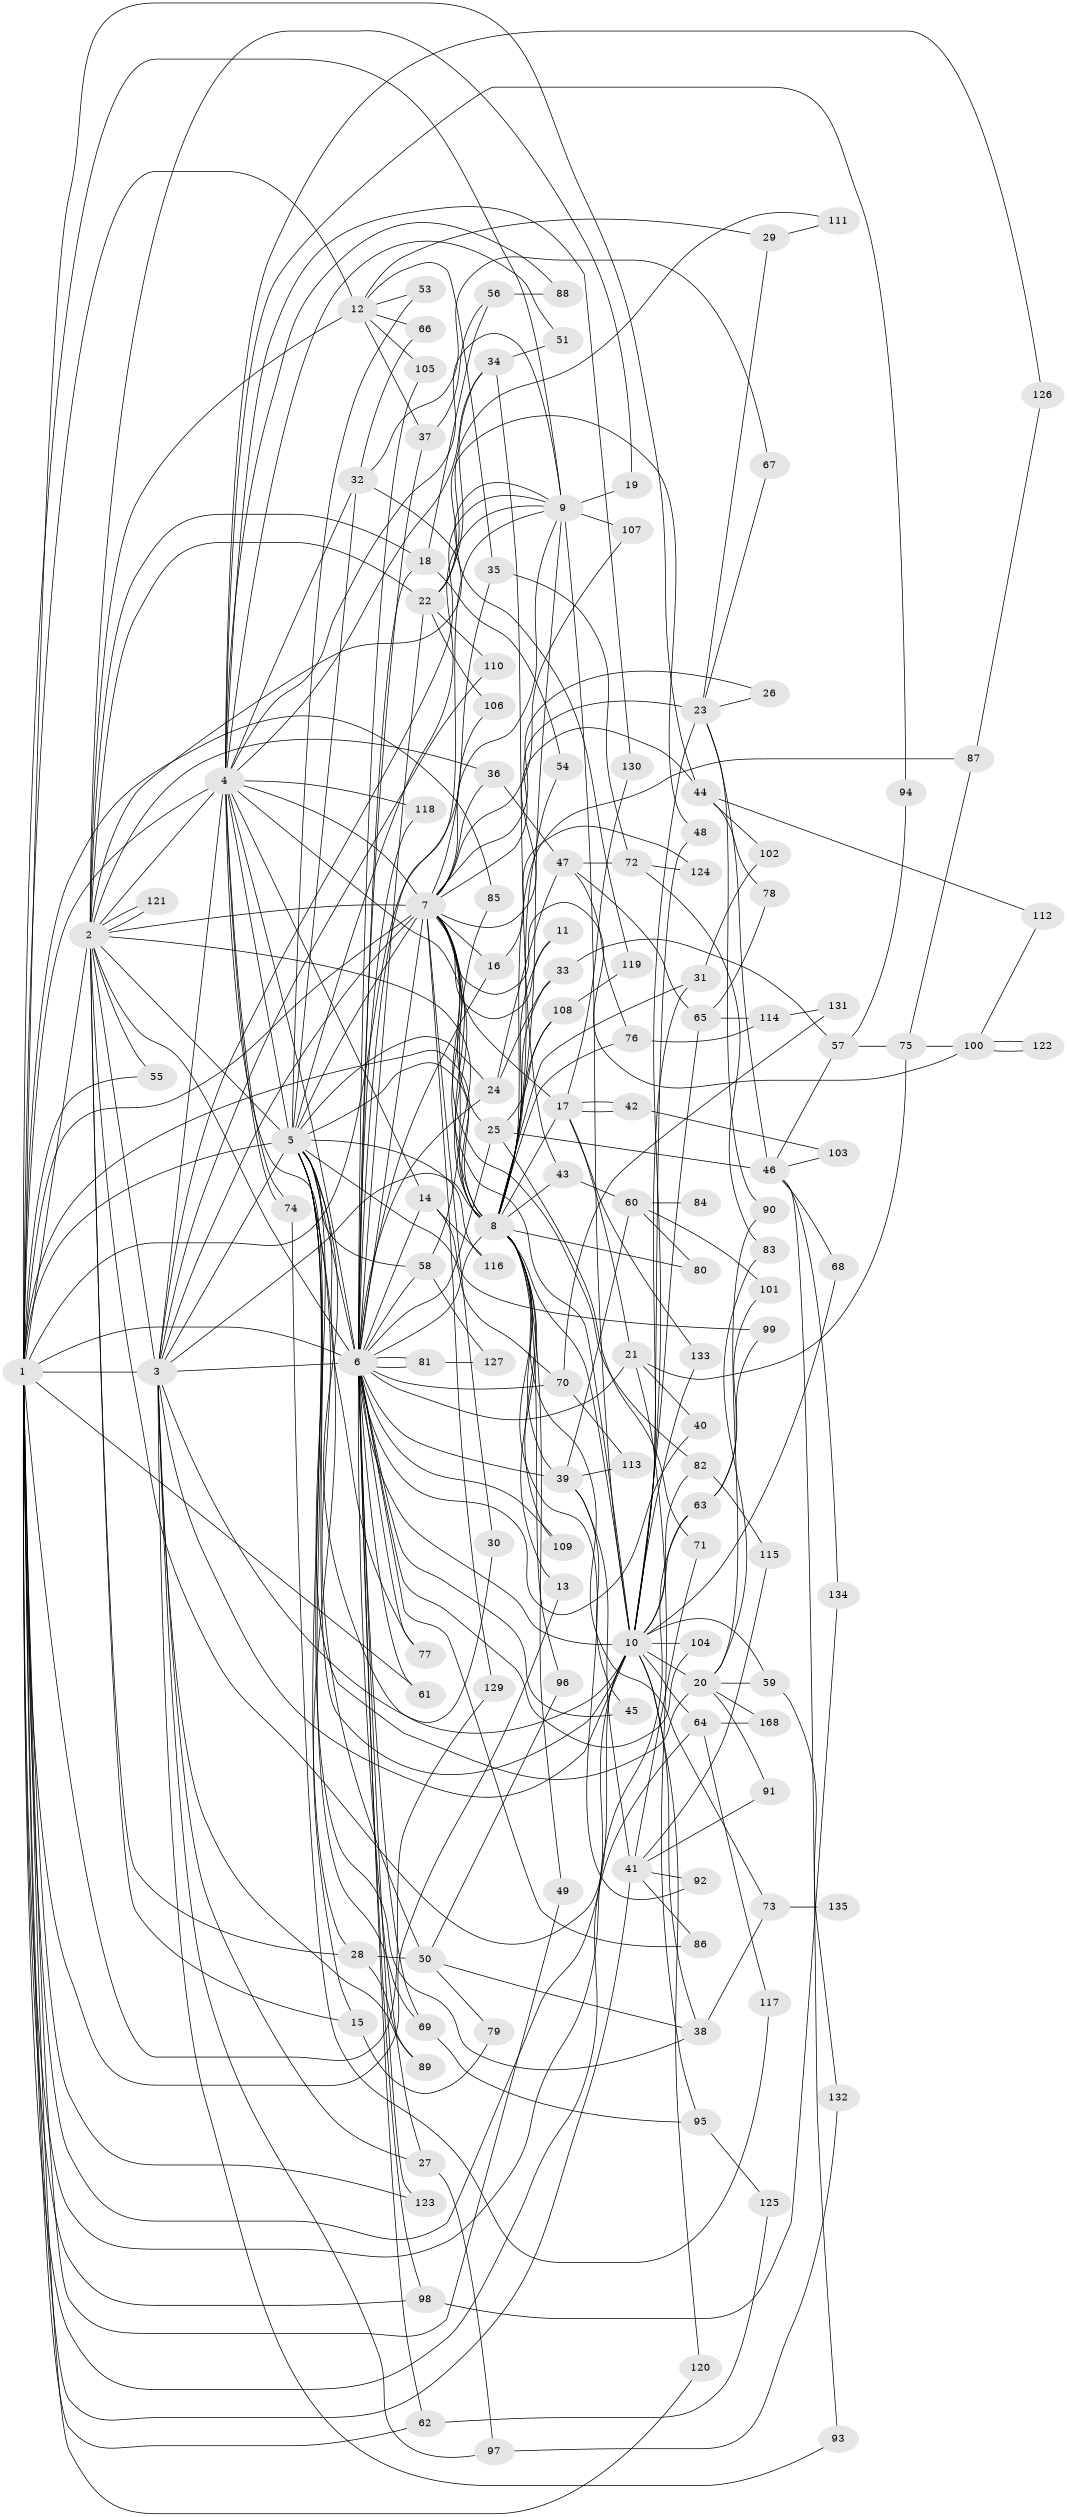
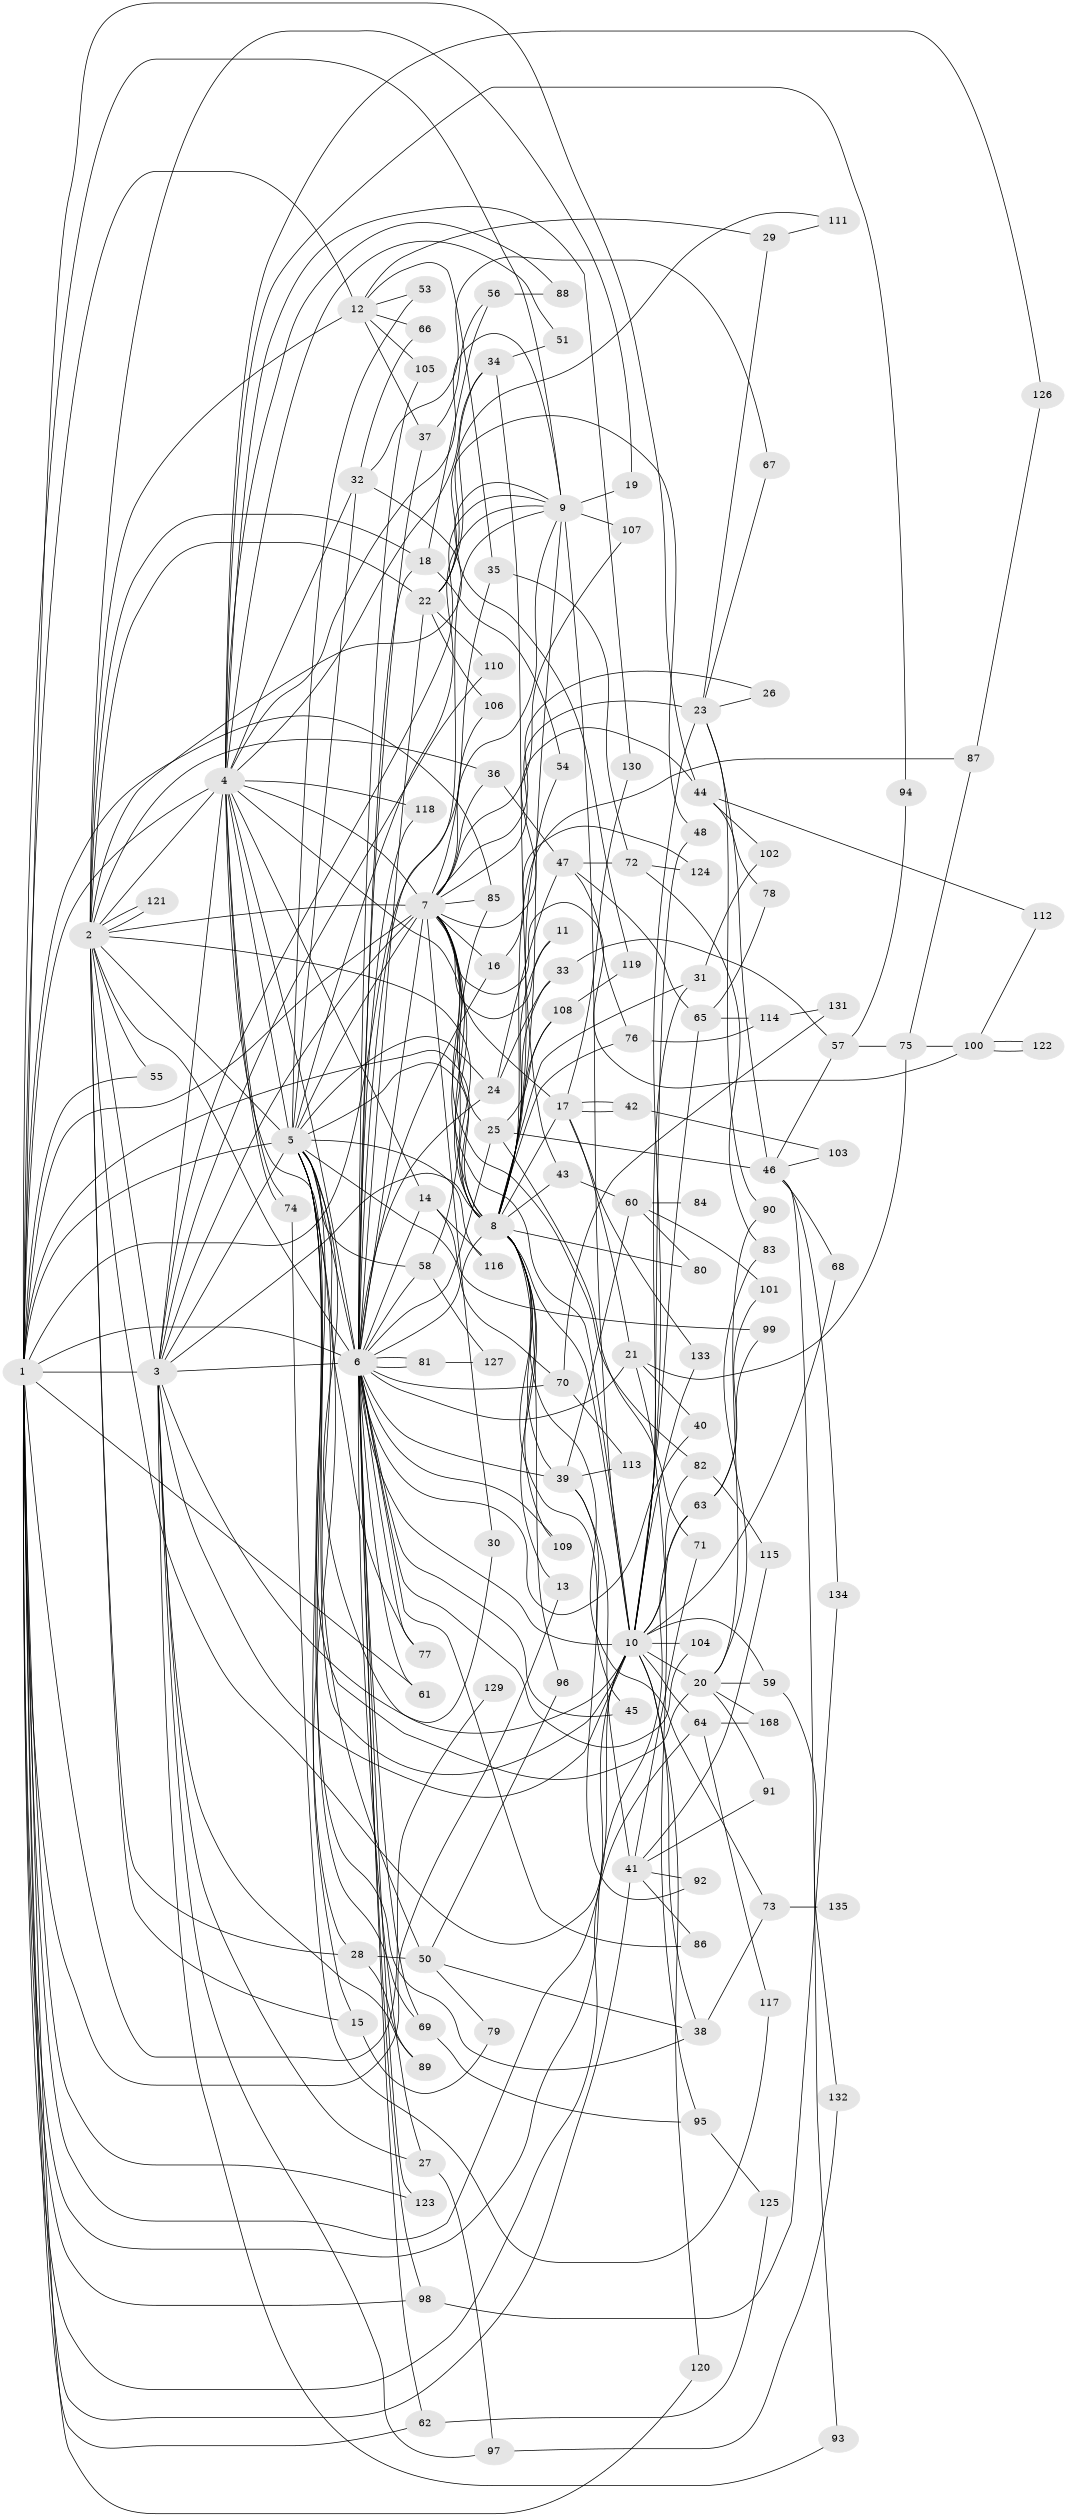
(59, 1133) -> none
(455, 1336) -> (460, 902)
(563, 1892) -> none
